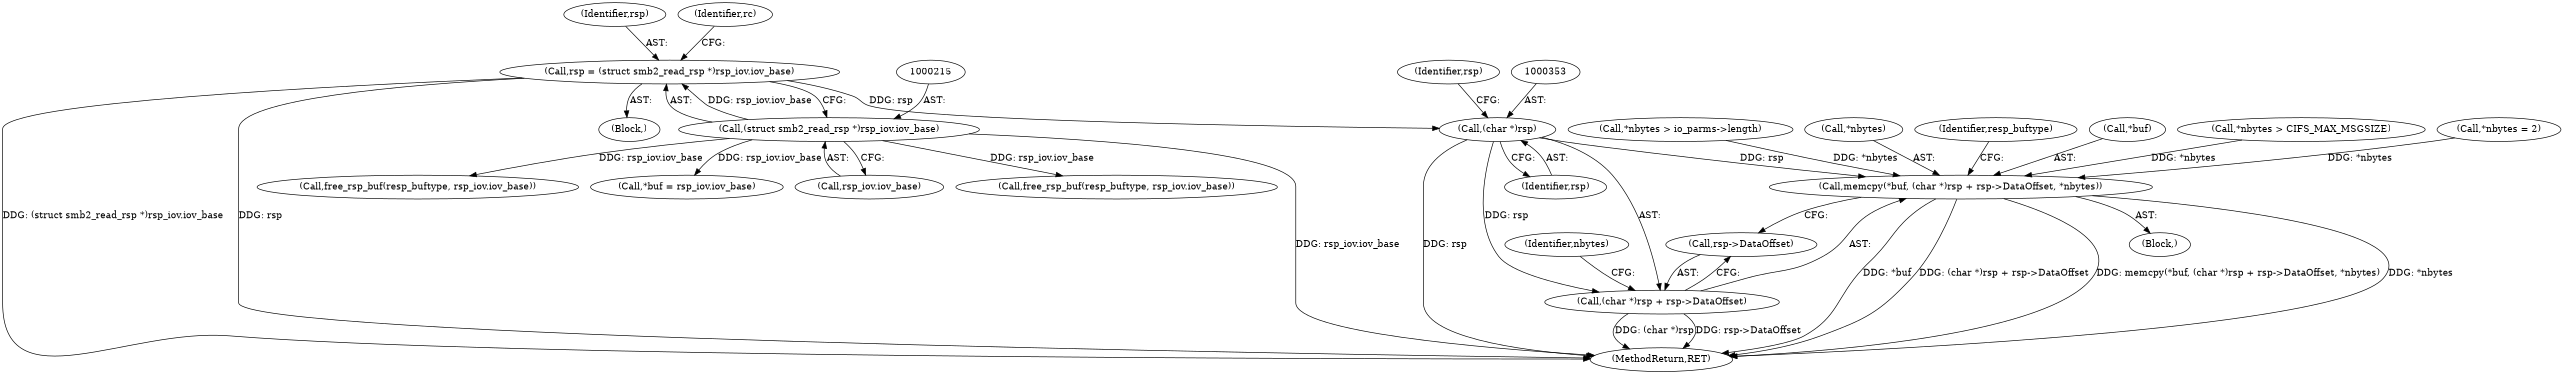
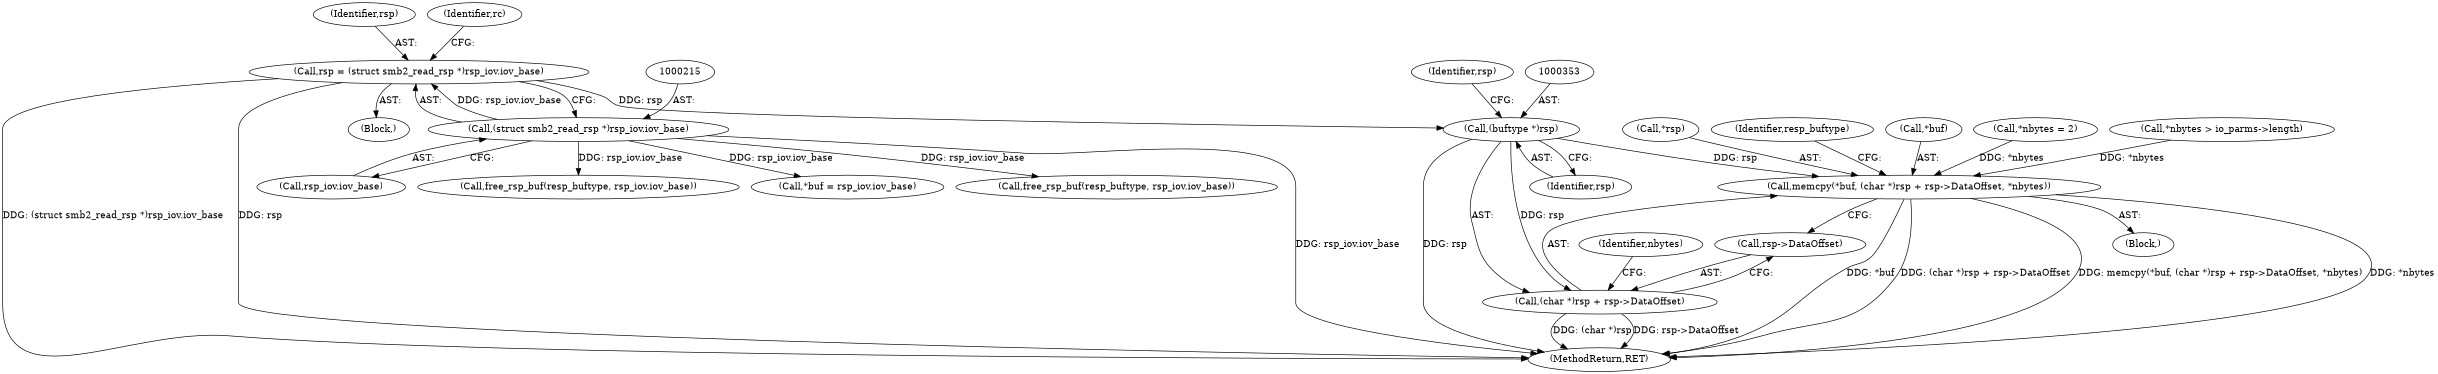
(1497, 130) -> (1511, 130)
(1854, 130) -> (1661, 130)
(2301, 130) -> none
